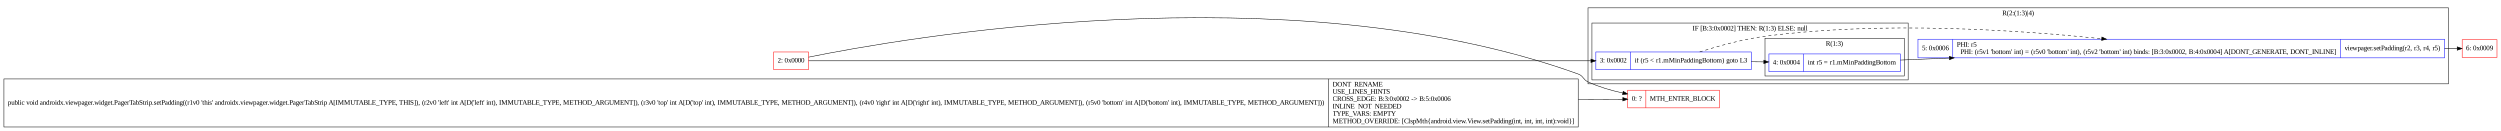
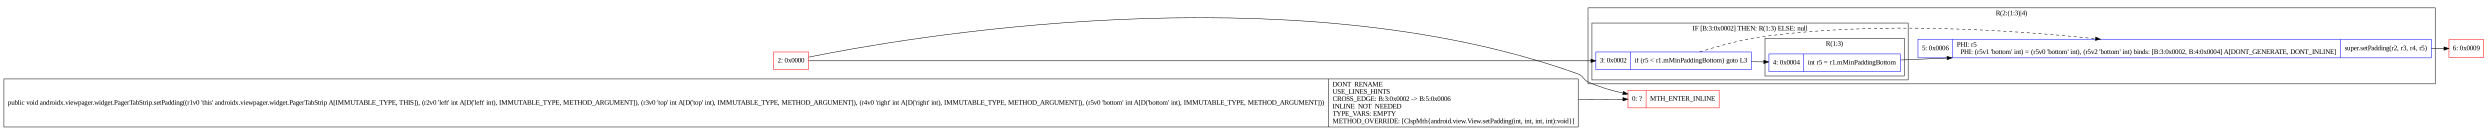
(2393, 48) -> (2386, 48)
(1683, 99) -> (1683, 99)
